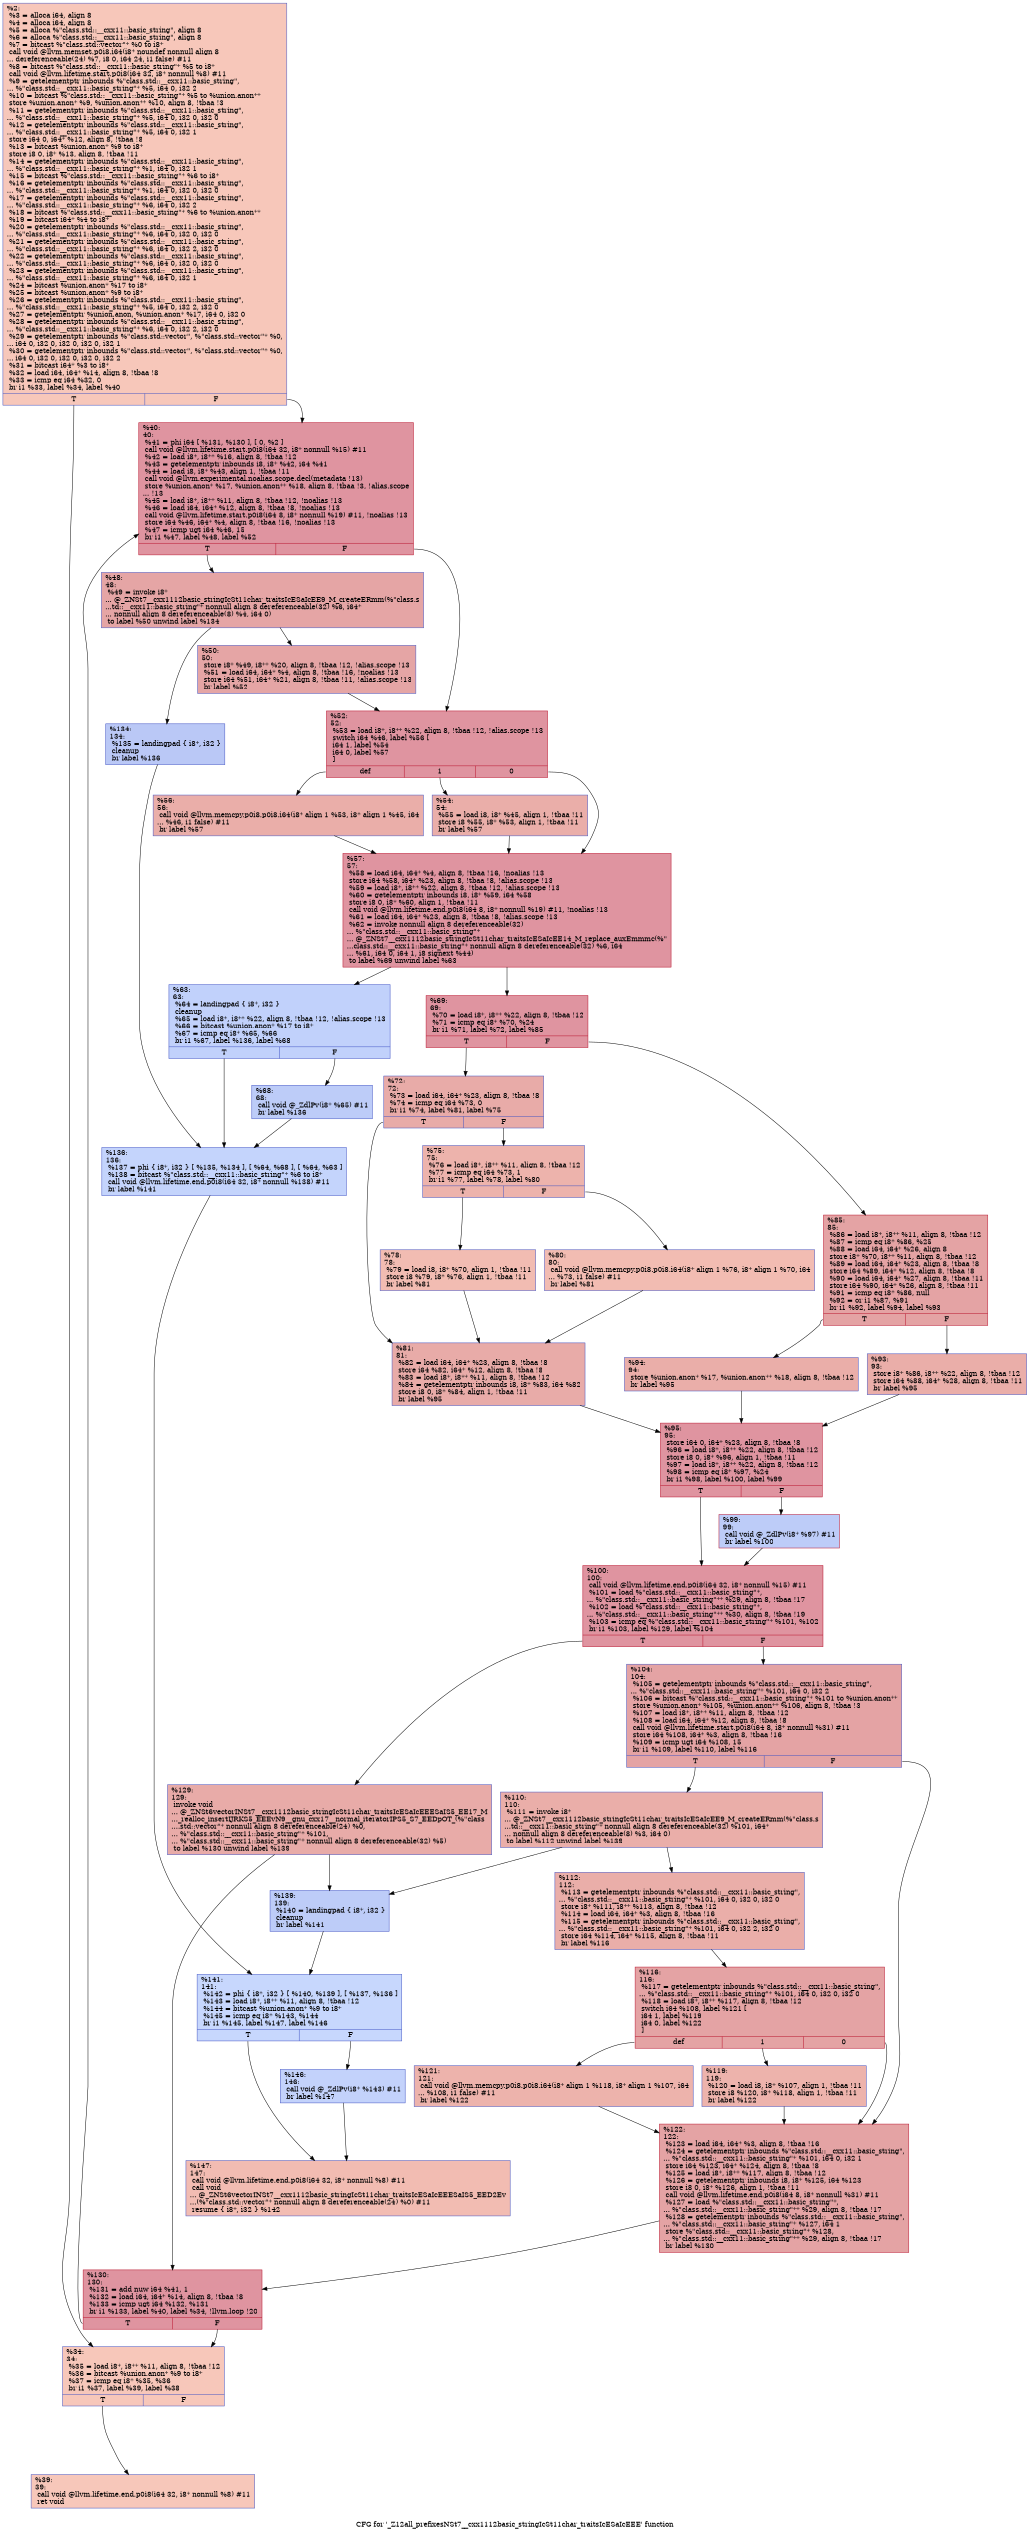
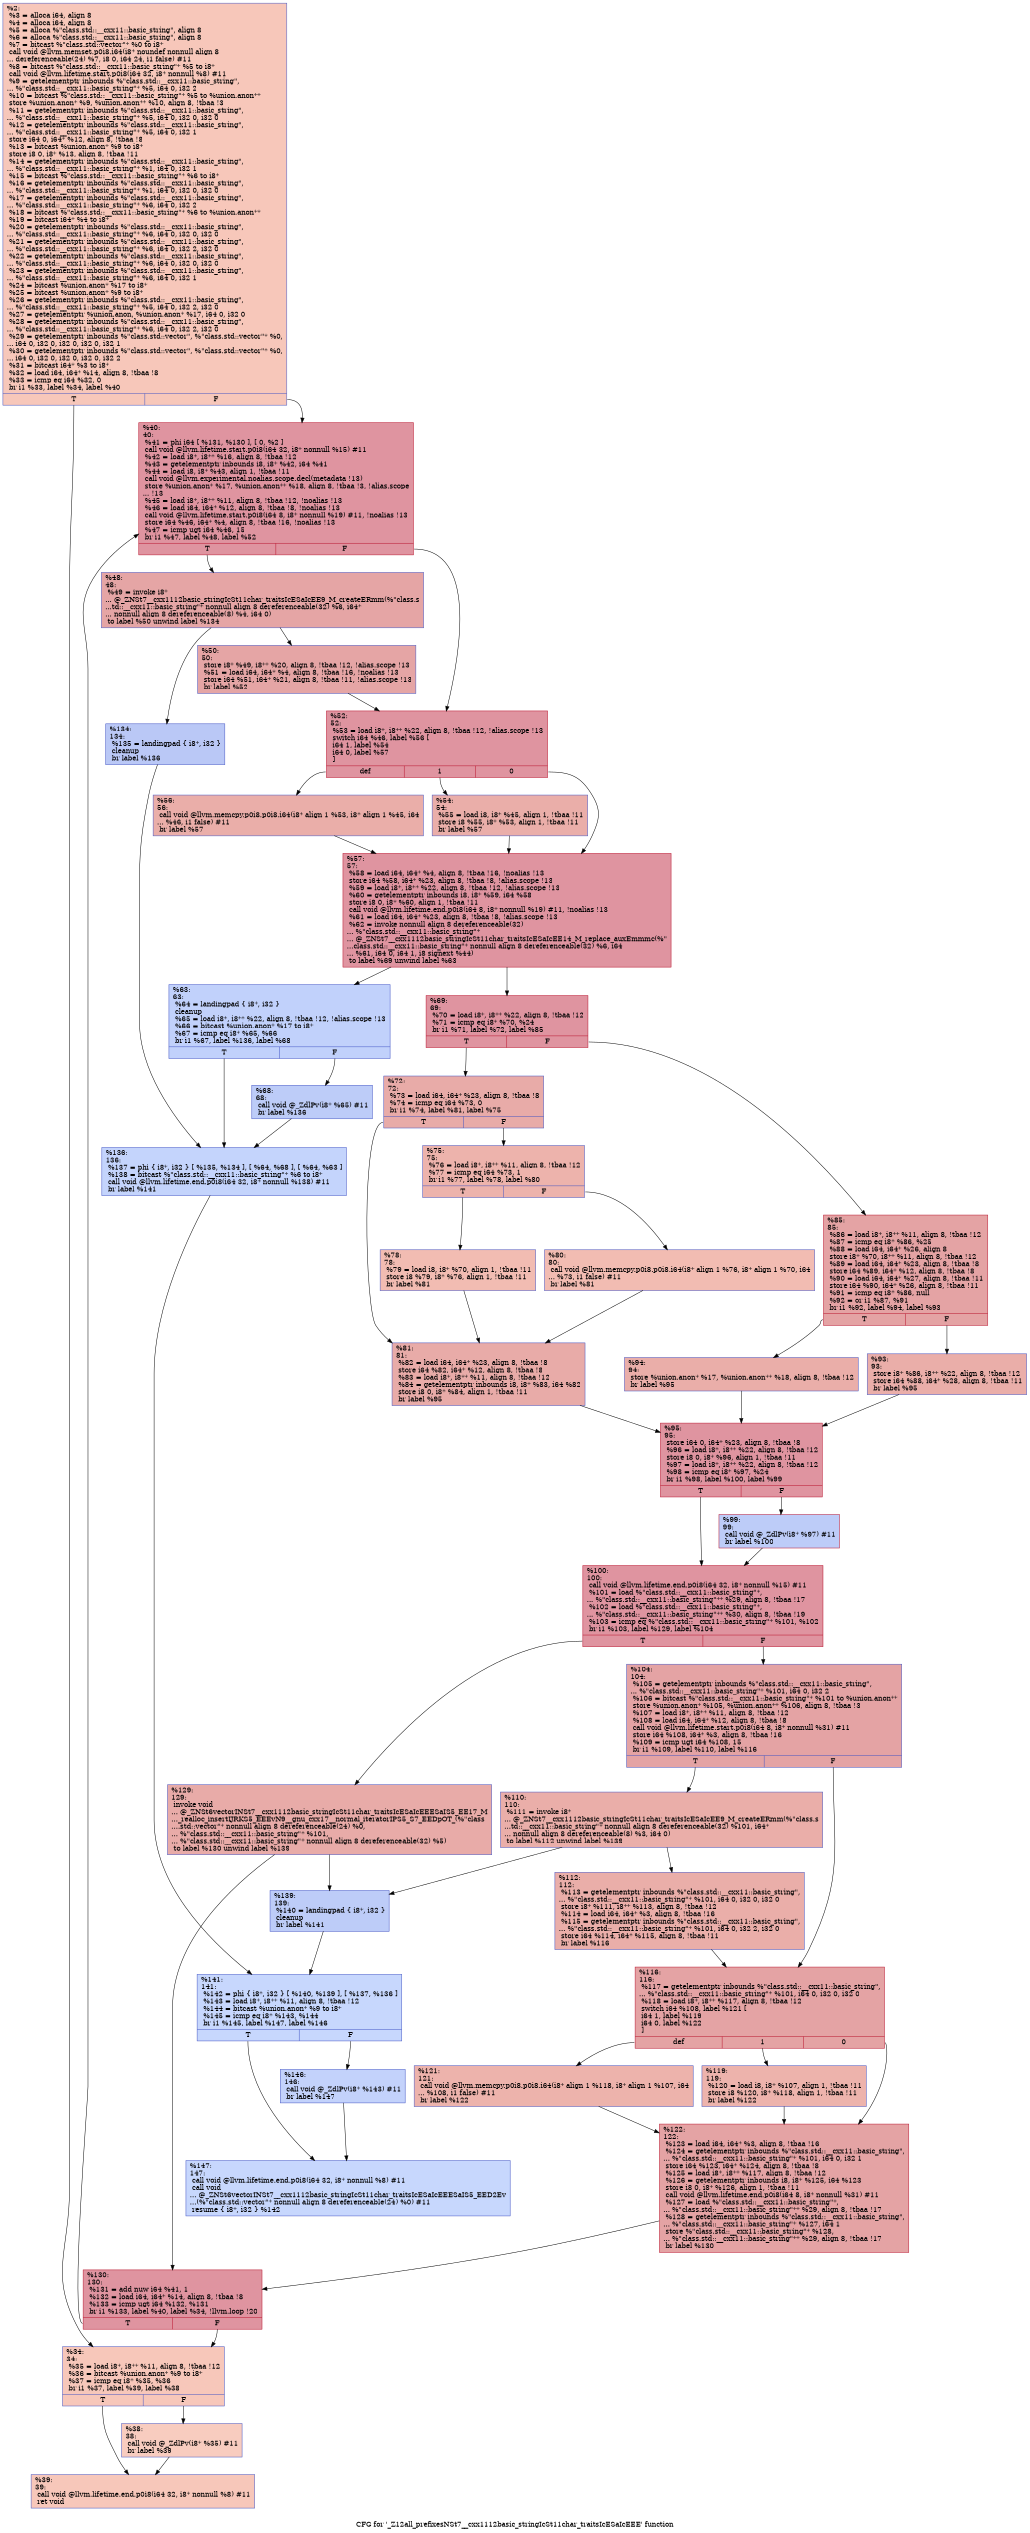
(898, 1932) -> (834, 1868)
(348, 2188) -> (348, 2188)
none -> (182, 2440)
